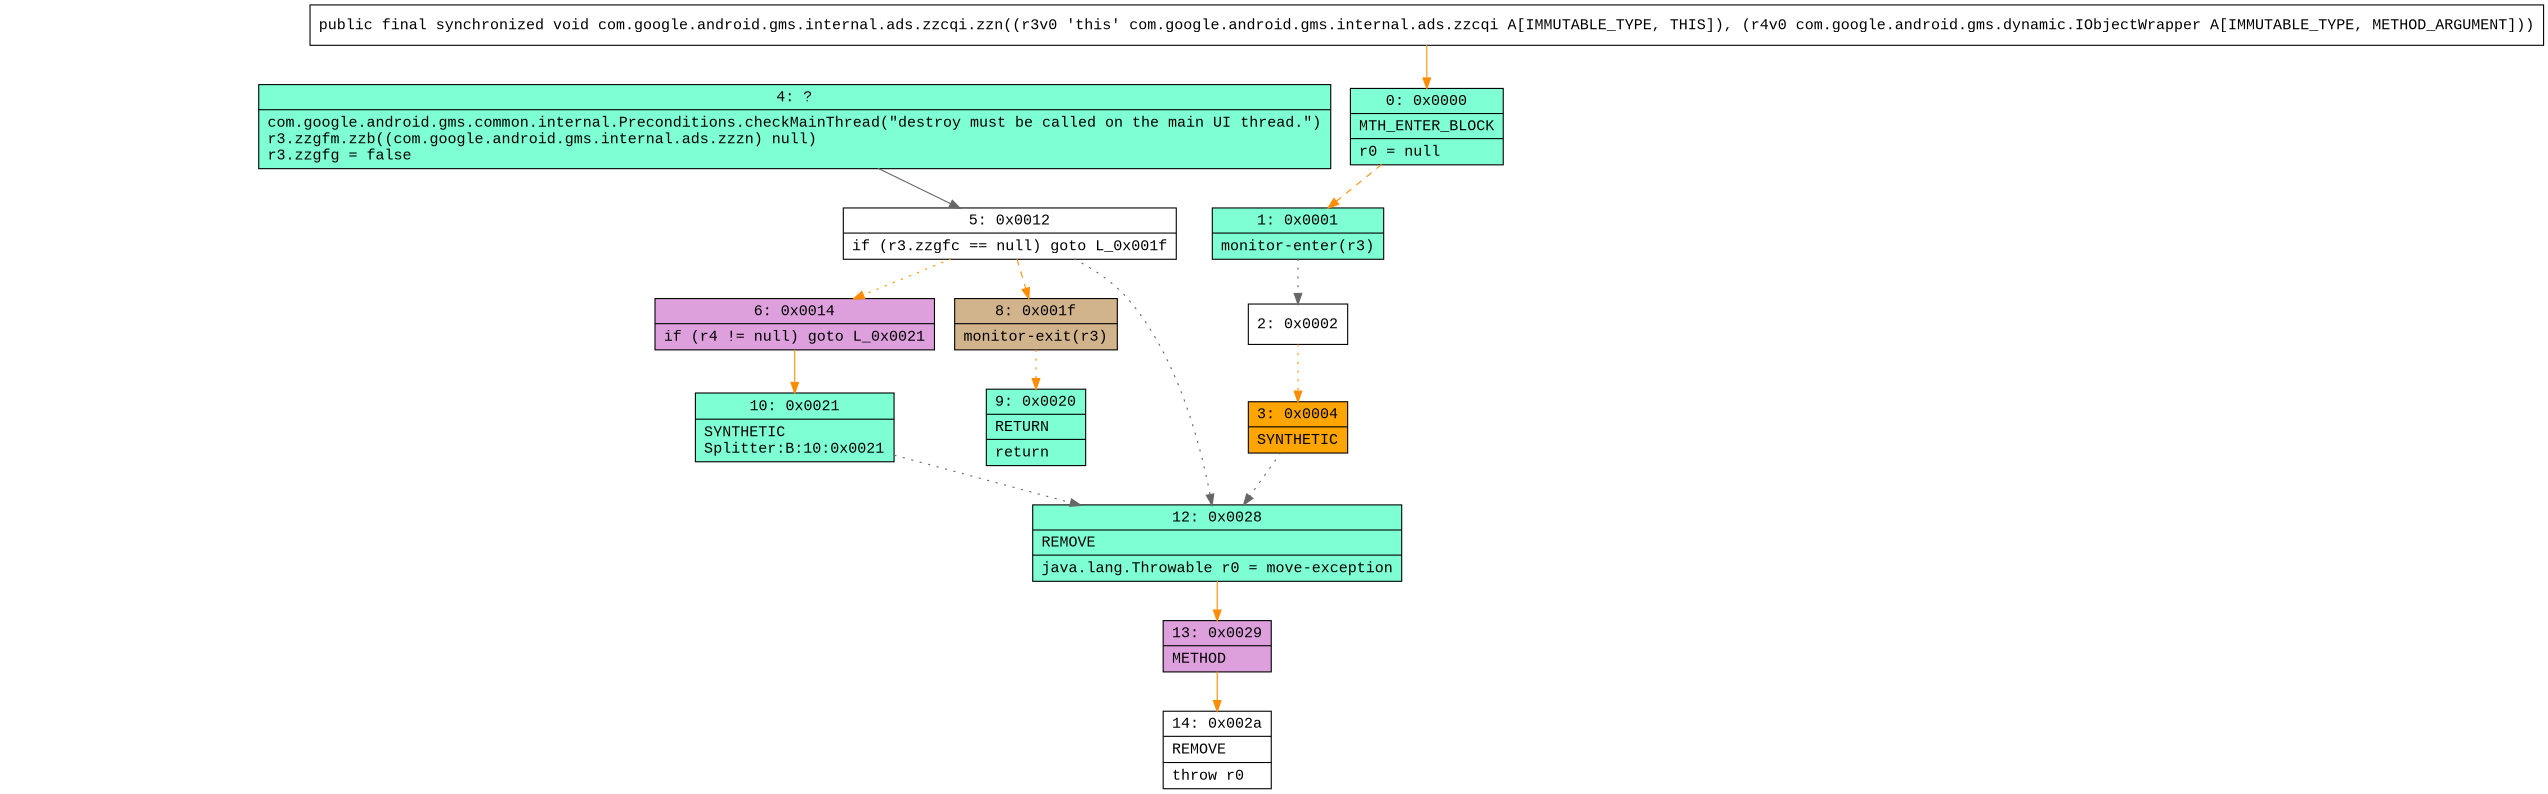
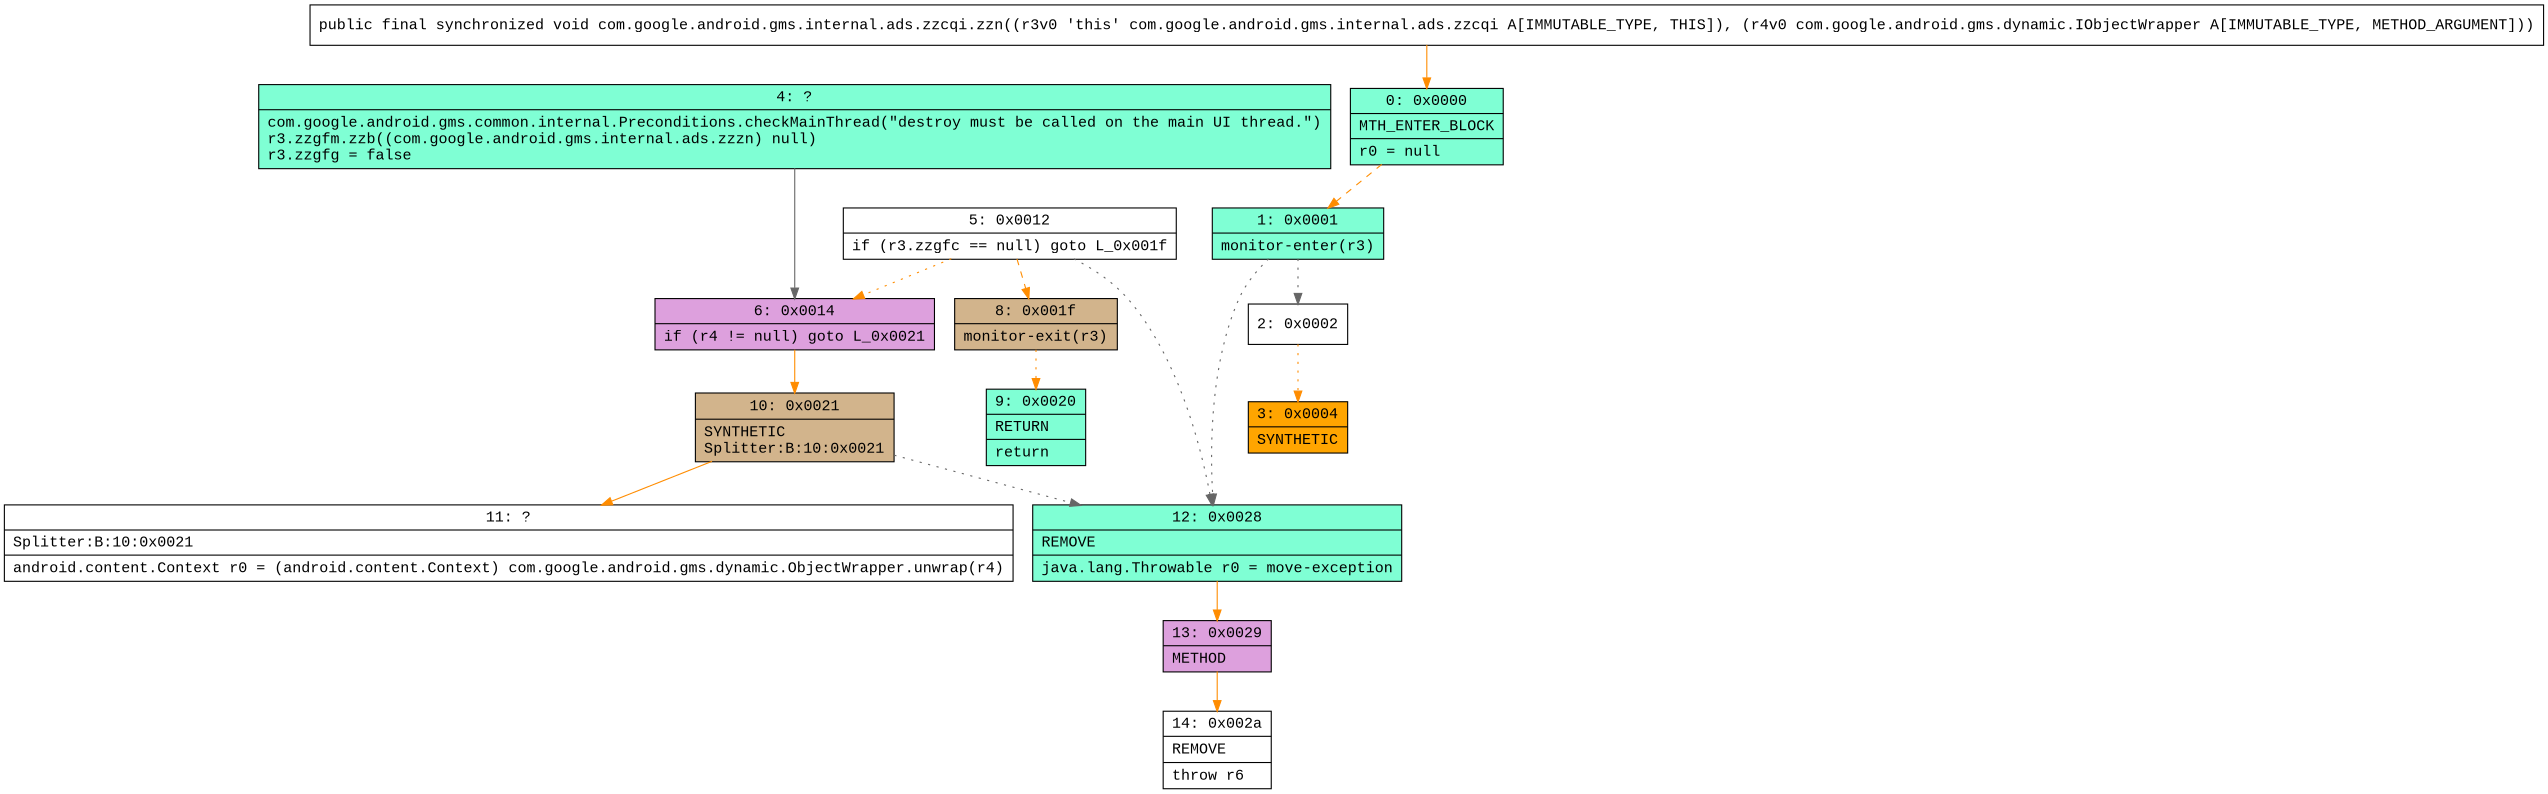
(914, 186) -> (795, 228)
(795, 427) -> (795, 427)
(1265, 474) -> (1219, 370)
none -> (509, 543)
(1208, 775) -> (1208, 775)
